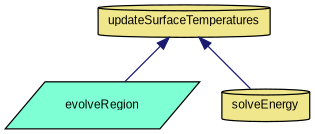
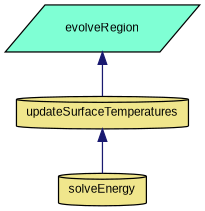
(143, 64) -> (102, 80)
